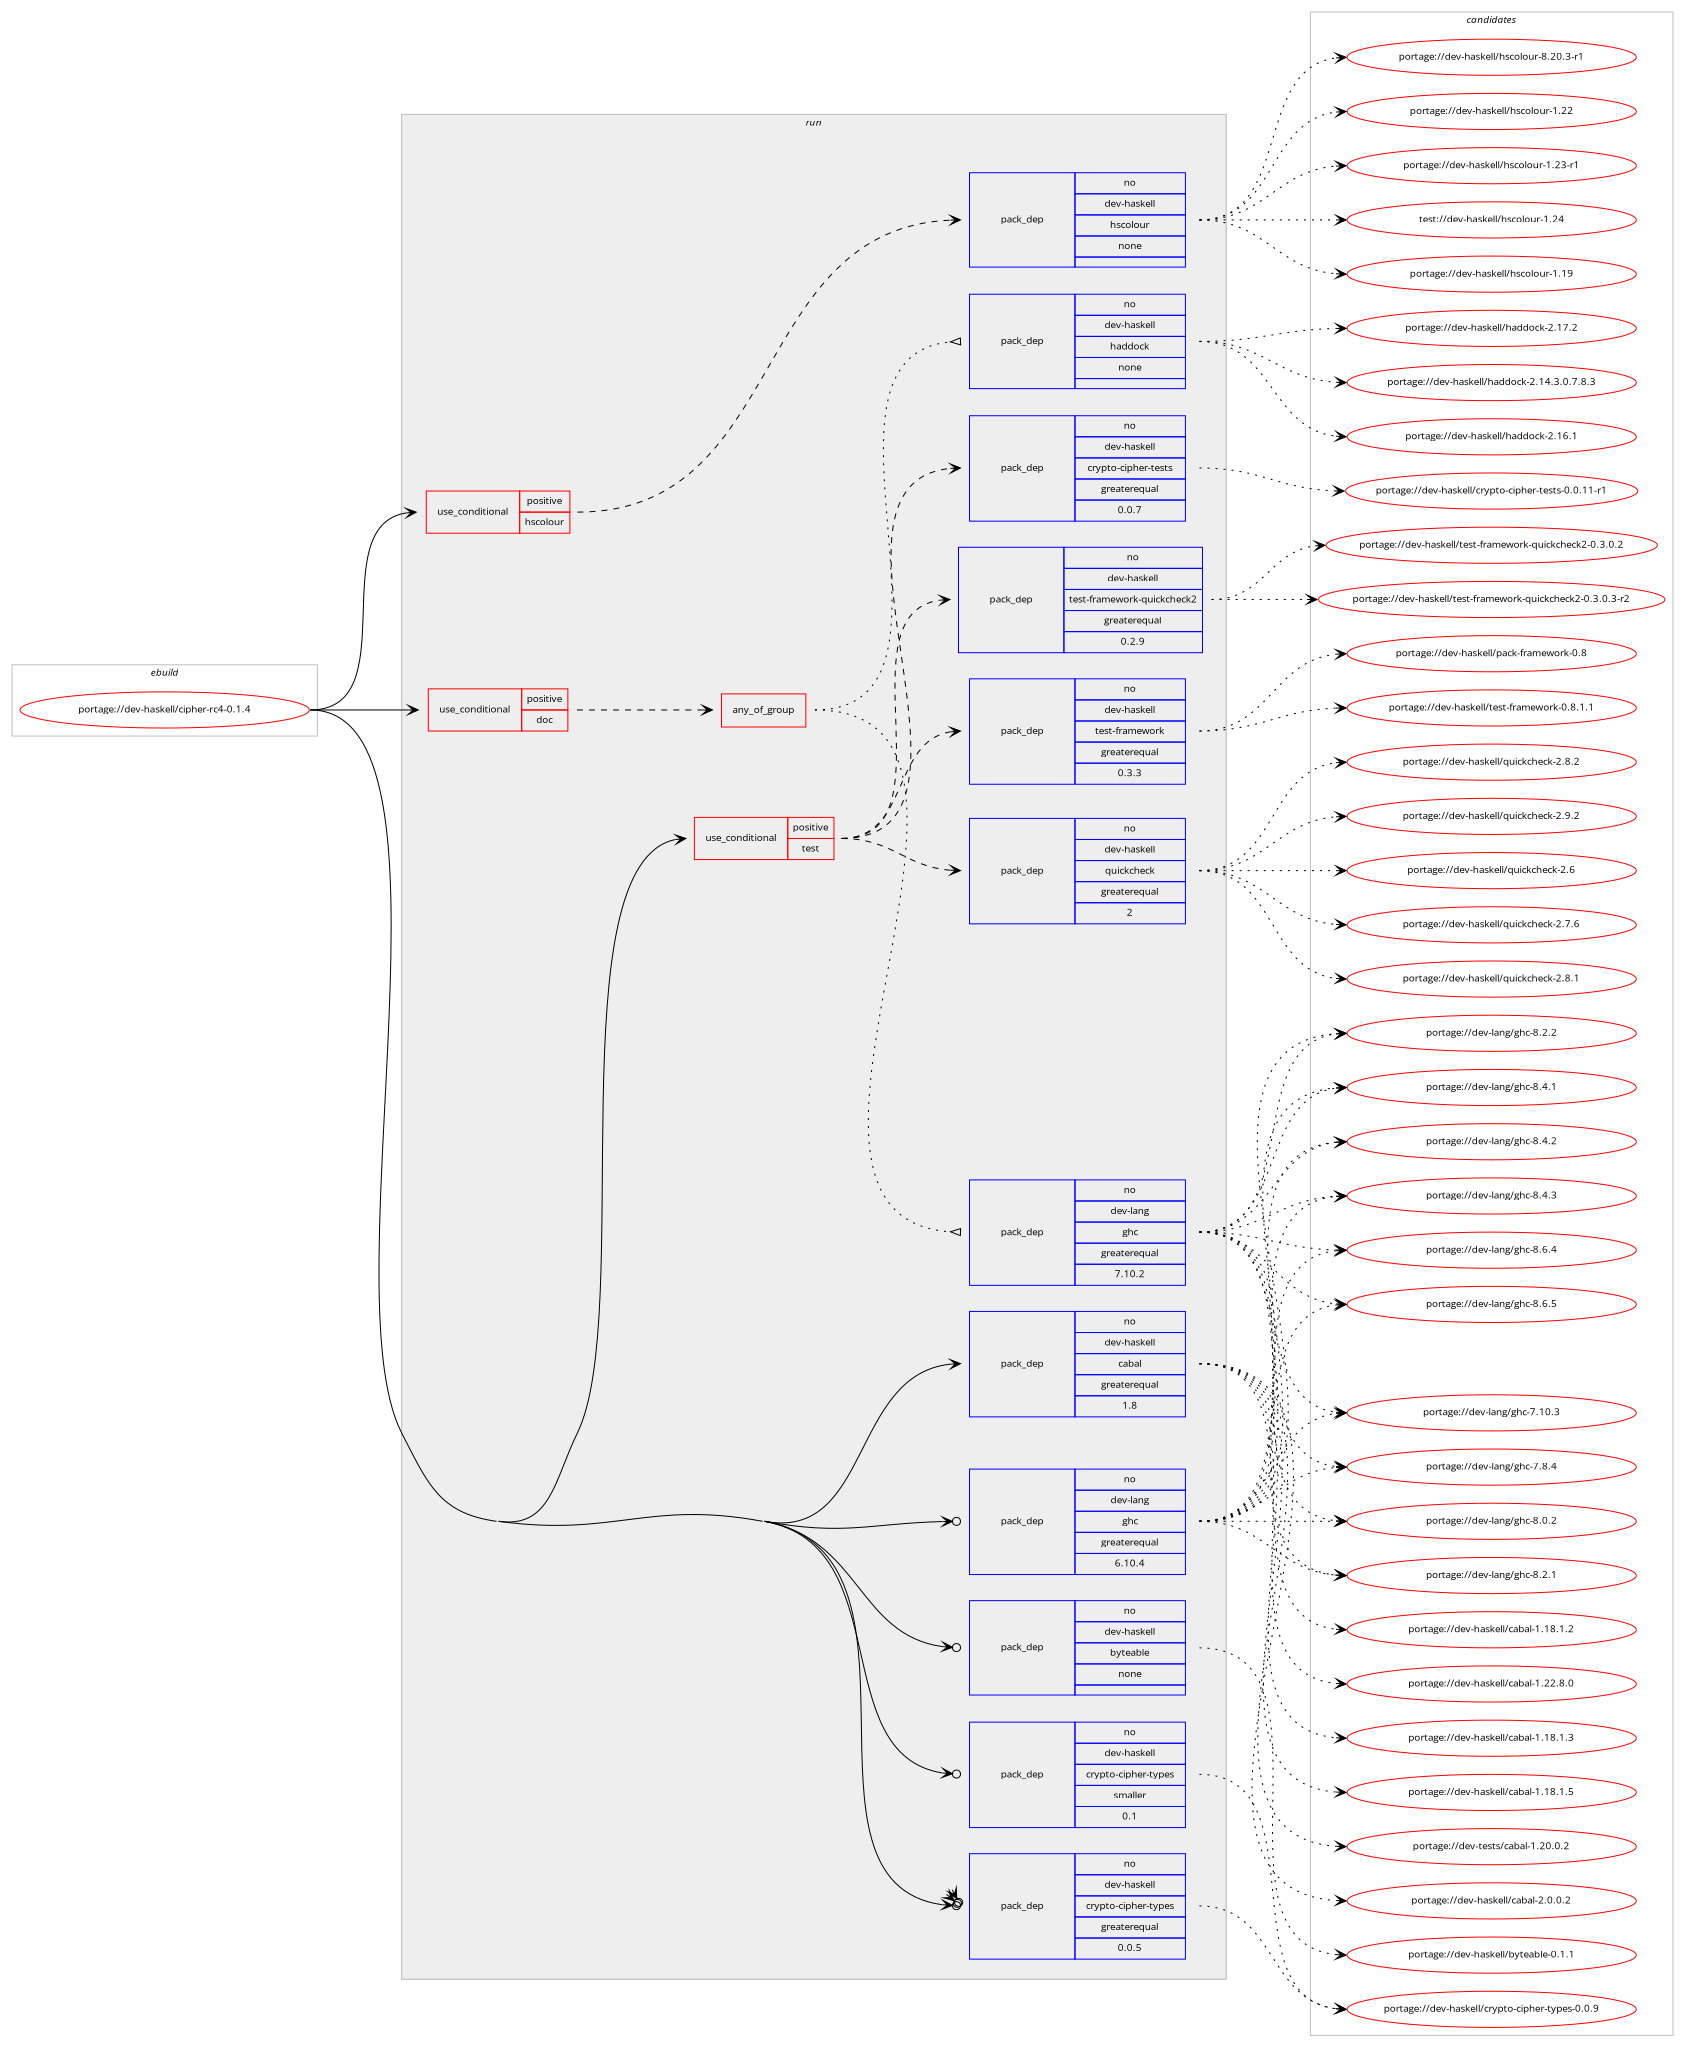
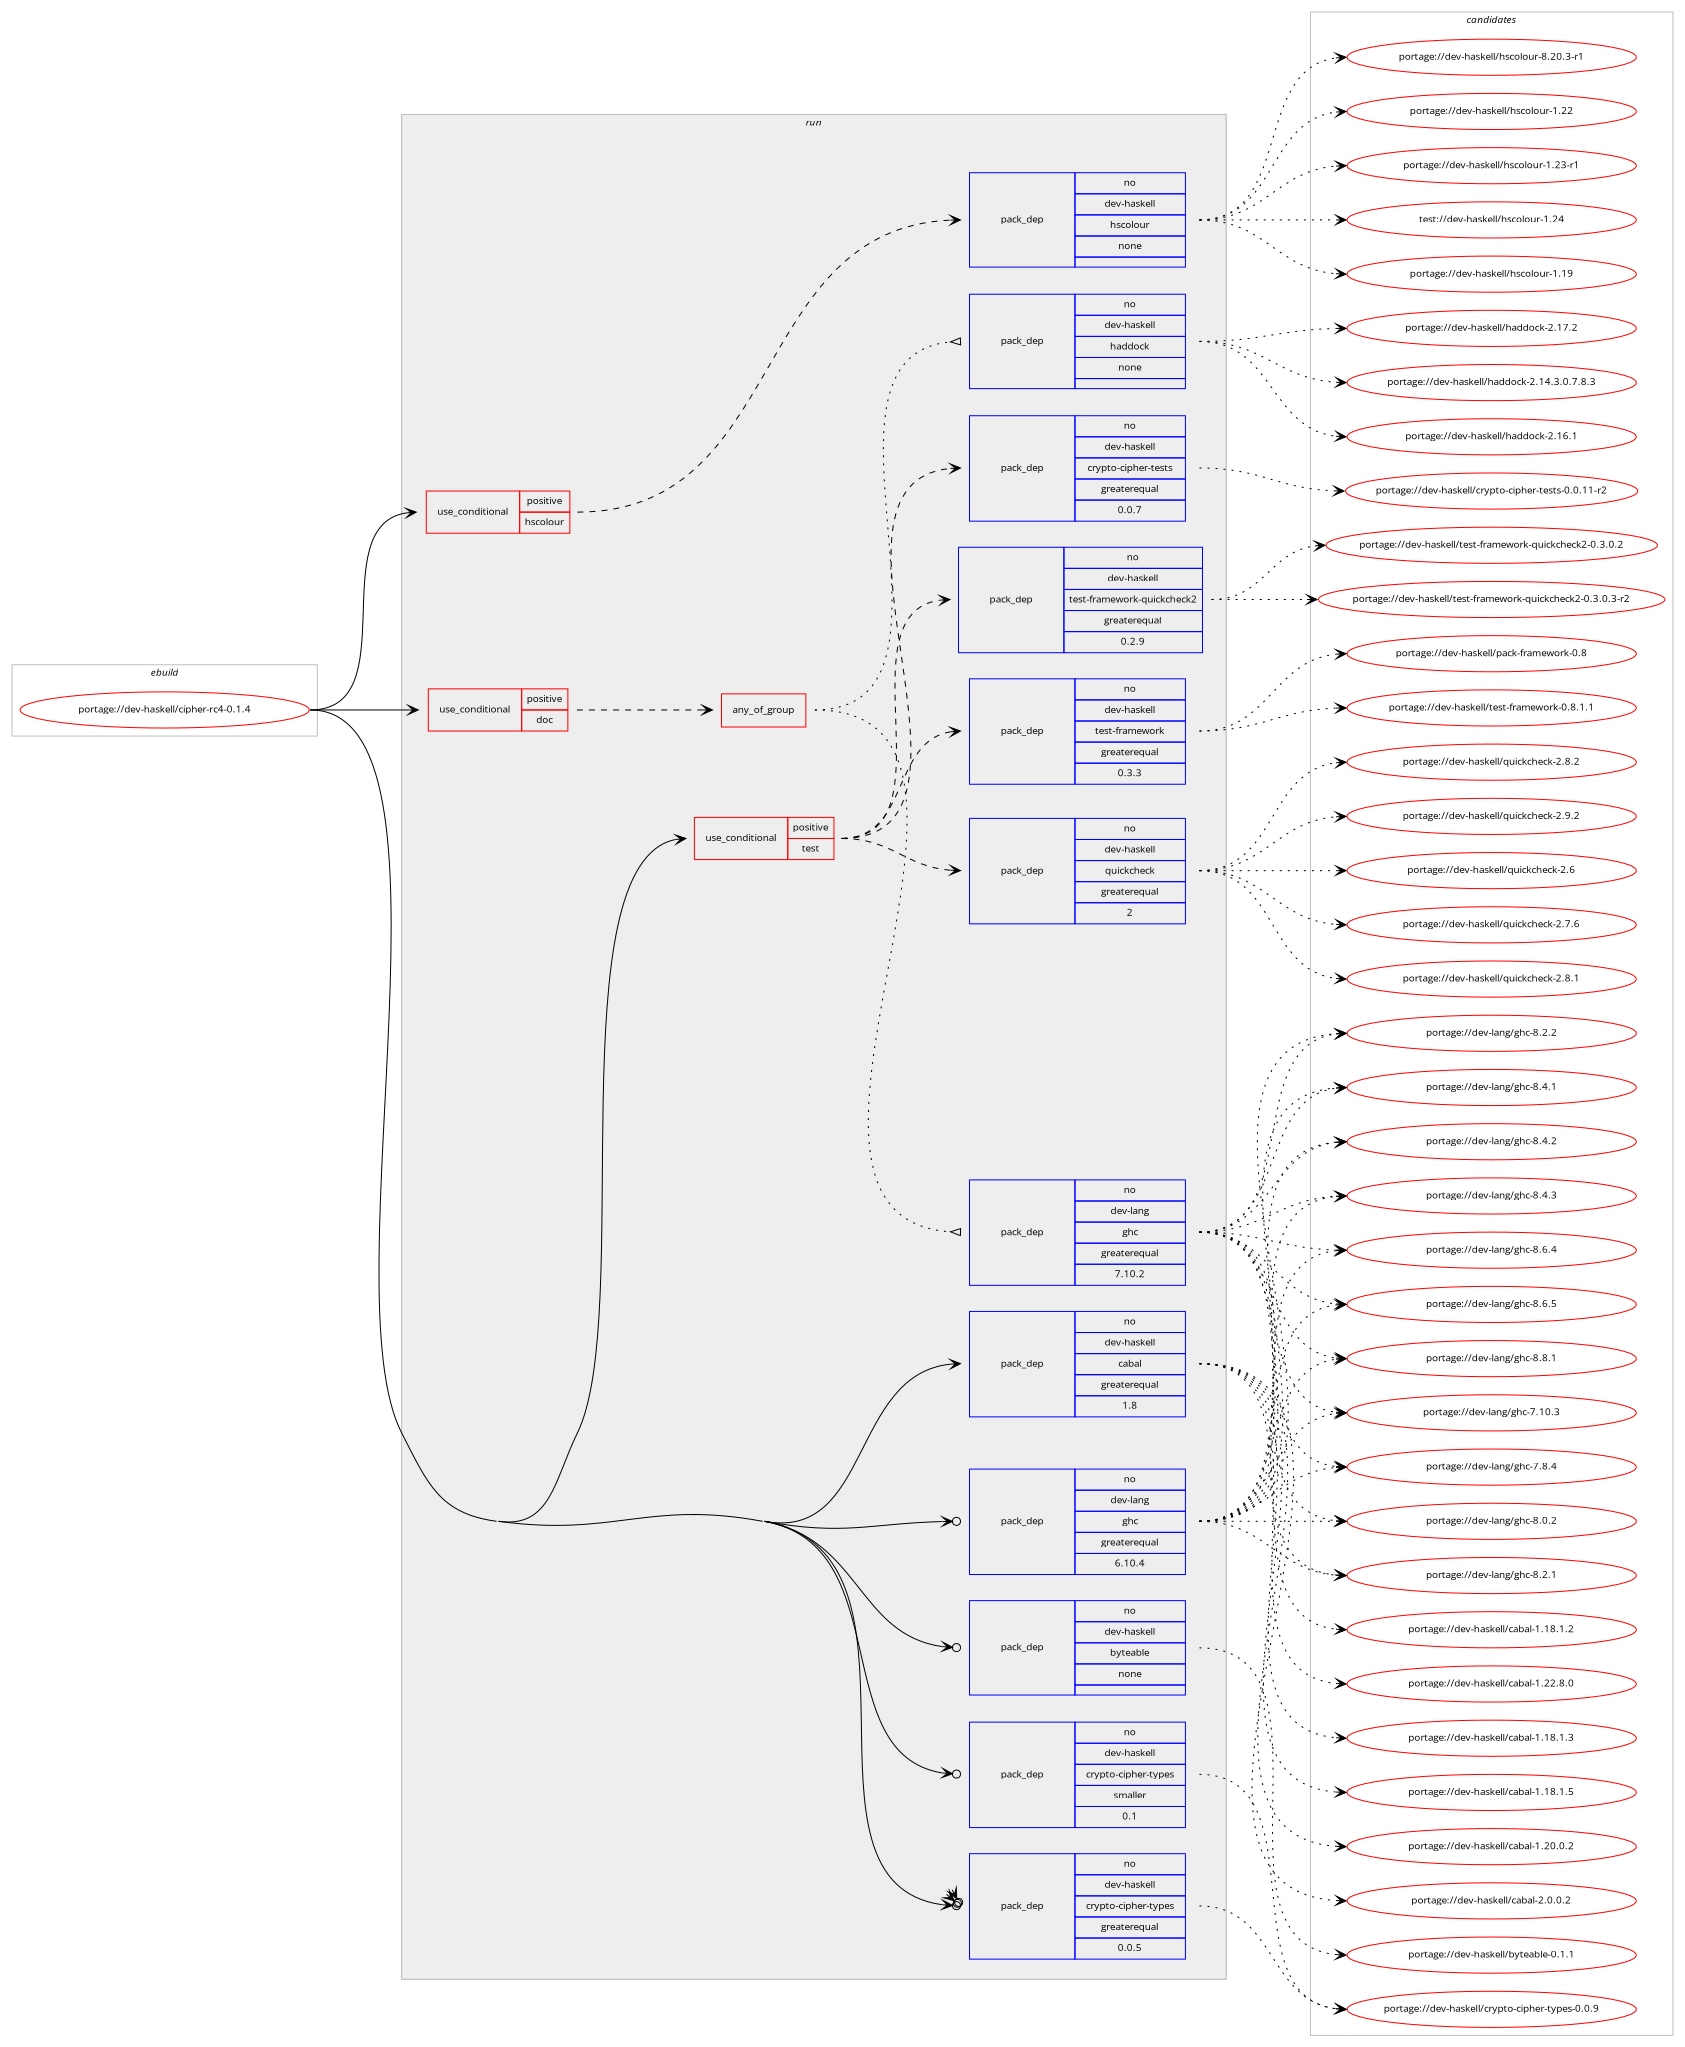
(1492, 491) -> (1492, 491)
none -> (1492, 1359)
(1492, 1847) -> (1492, 1847)
